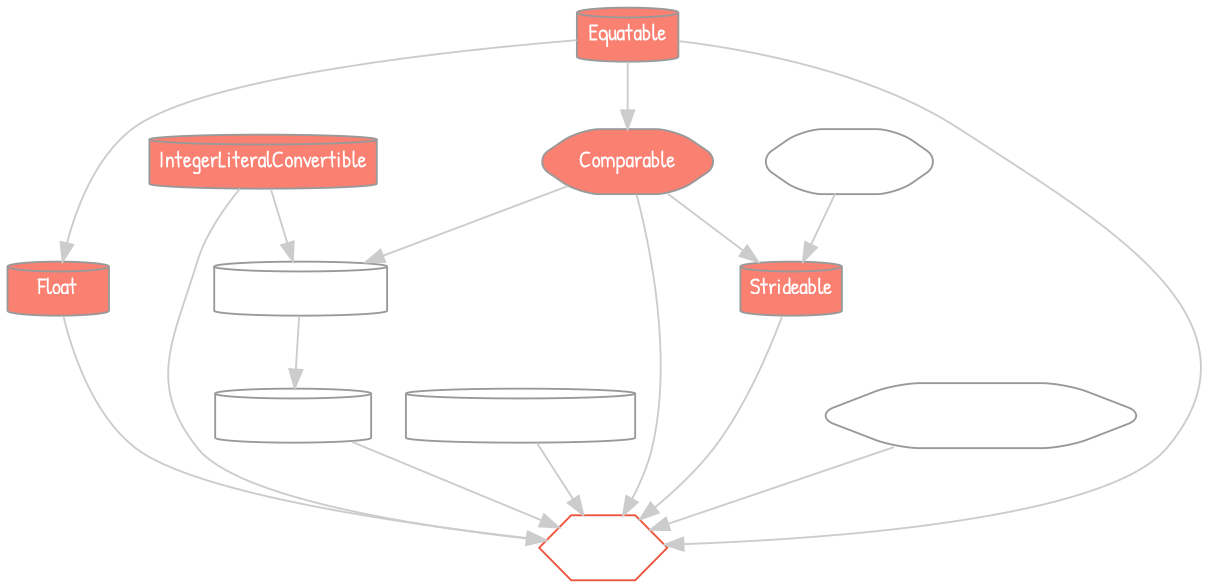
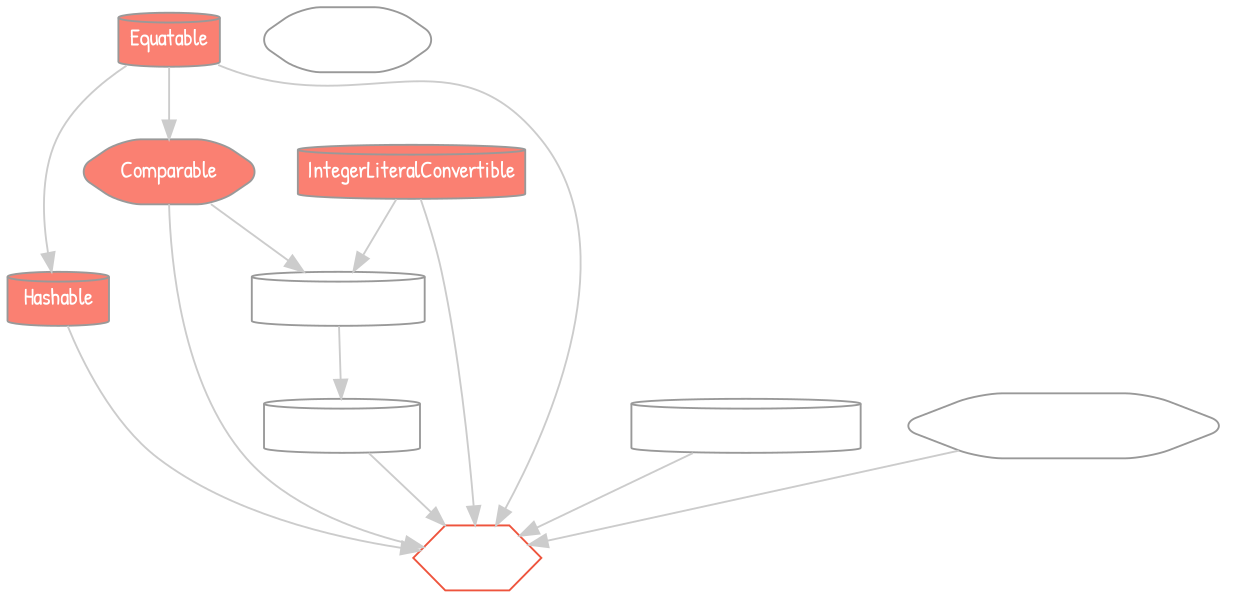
(58, 289) -> (58, 299)
(791, 289) -> none
